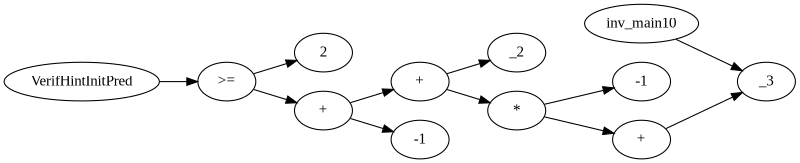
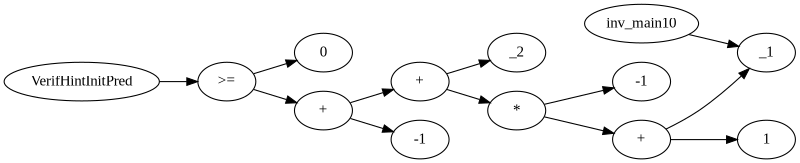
(323, 53) -> (323, 53)
(766, 82) -> (766, 53)
none -> (766, 140)
